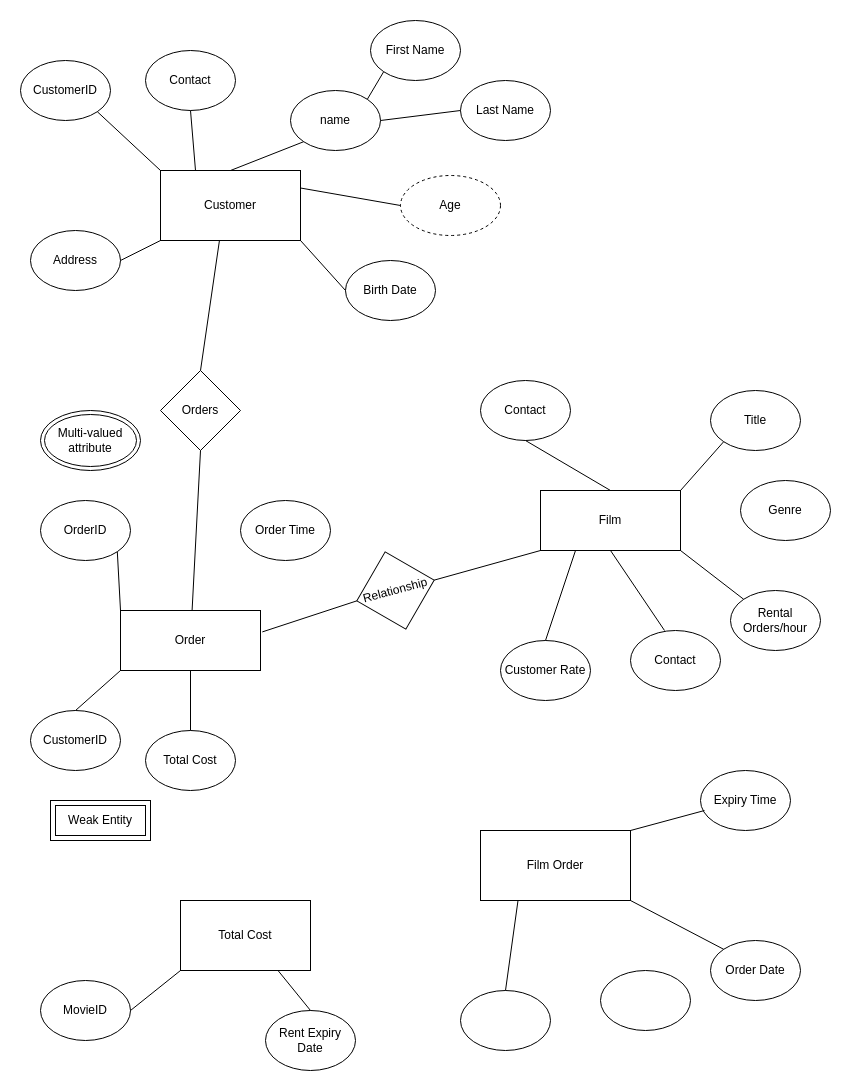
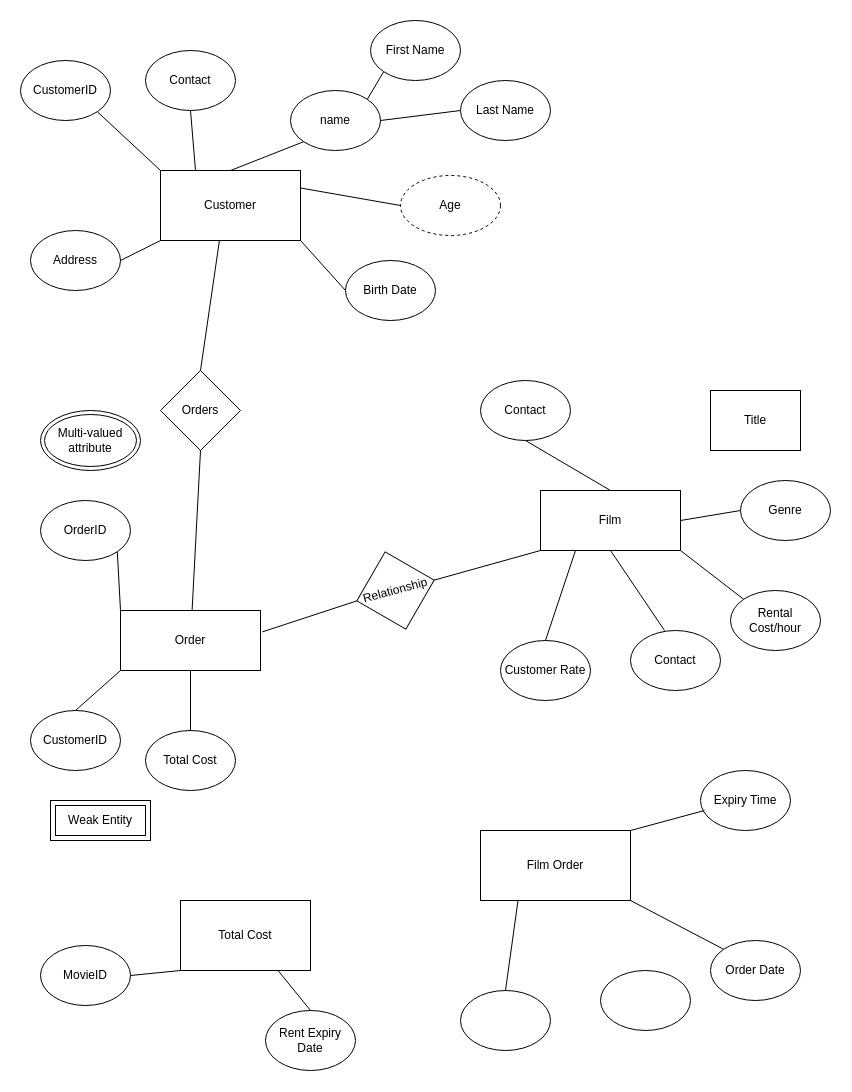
(756, 421) -> (756, 421)
(702, 466) -> none
none -> (711, 516)
(286, 531) -> none
(776, 621) -> (776, 621)
(86, 1011) -> (86, 976)
